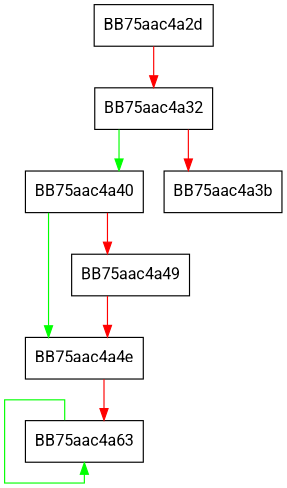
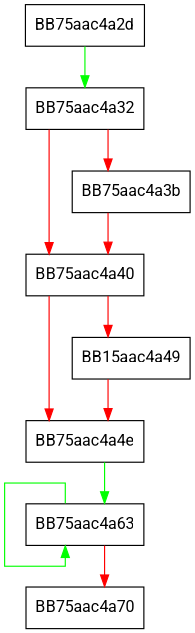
(154, 61) -> (85, 61)
(119, 144) -> (49, 186)
none -> (108, 228)
(49, 269) -> (49, 353)
(131, 275) -> (131, 358)
(104, 394) -> (105, 477)
none -> (85, 608)
